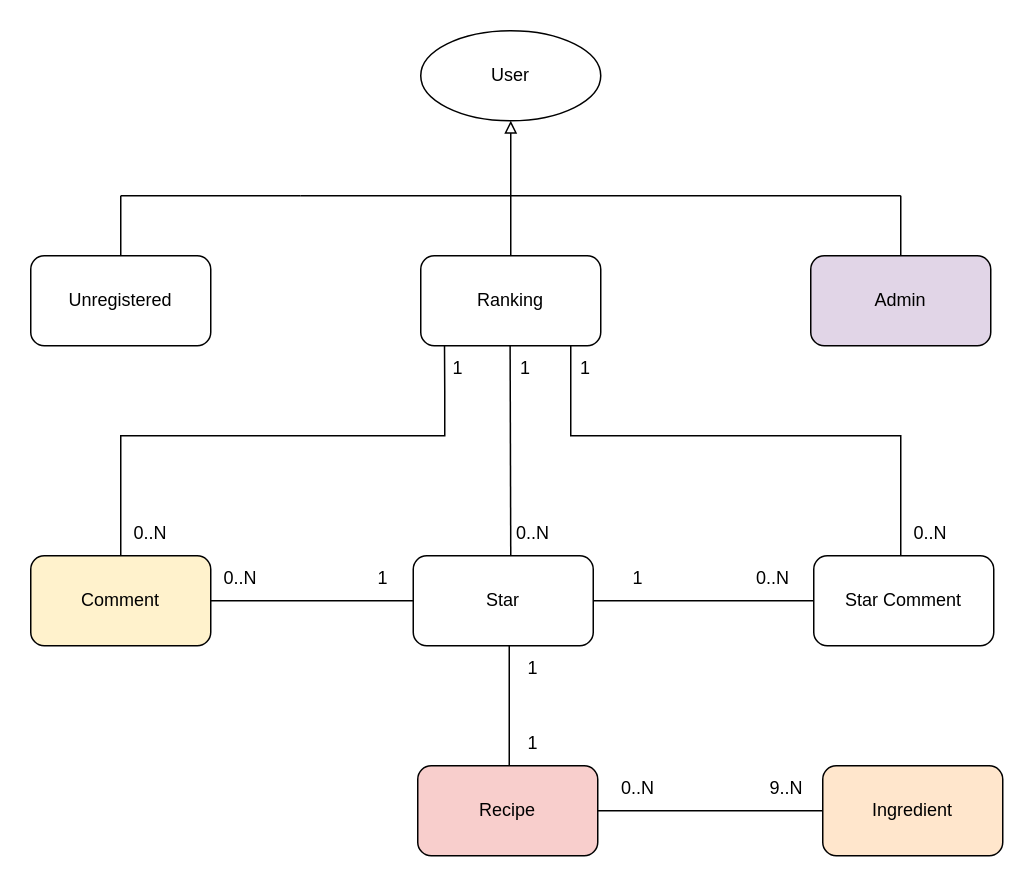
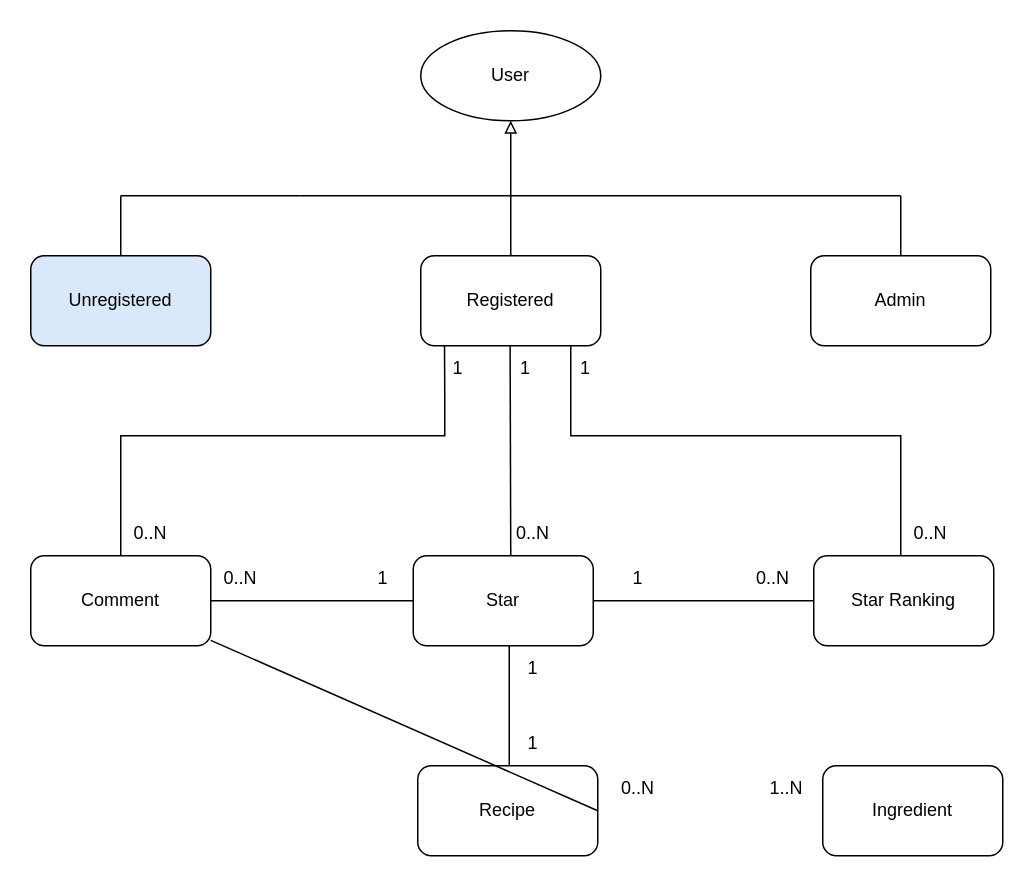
(121, 301) -> (121, 301)
(511, 301) -> (511, 301)
(901, 301) -> (901, 301)
(121, 601) -> (121, 601)
(904, 601) -> (904, 601)
(787, 788) -> (787, 788)
(508, 811) -> (508, 811)
(710, 811) -> (404, 726)
(913, 811) -> (913, 811)
